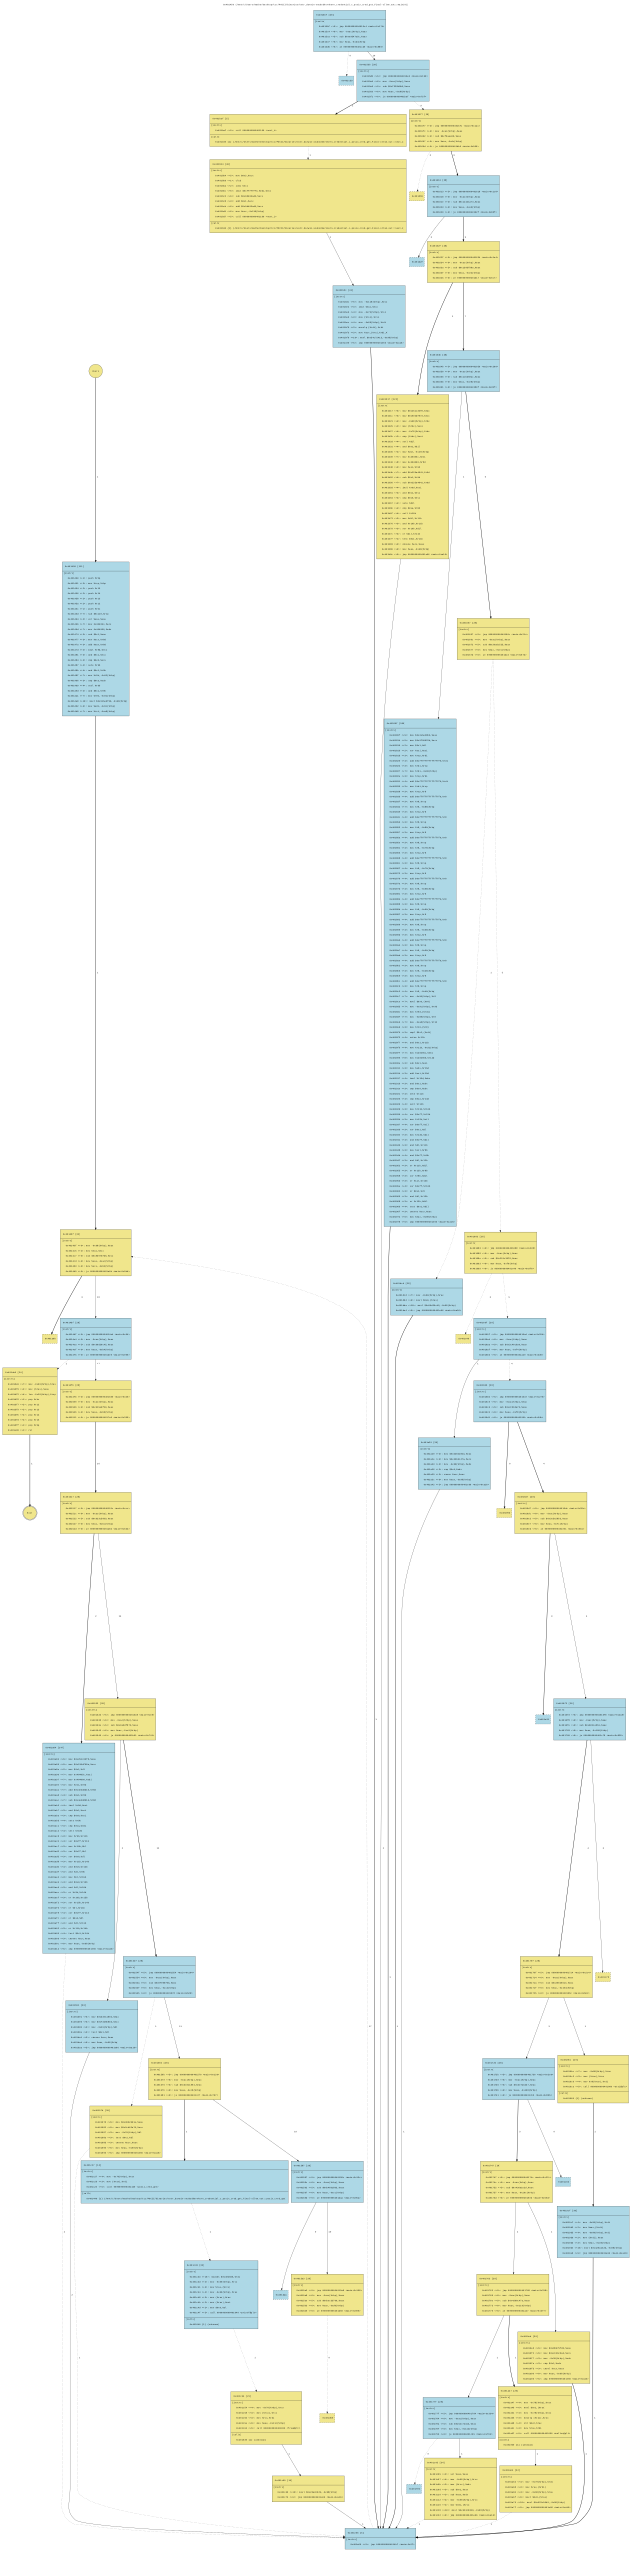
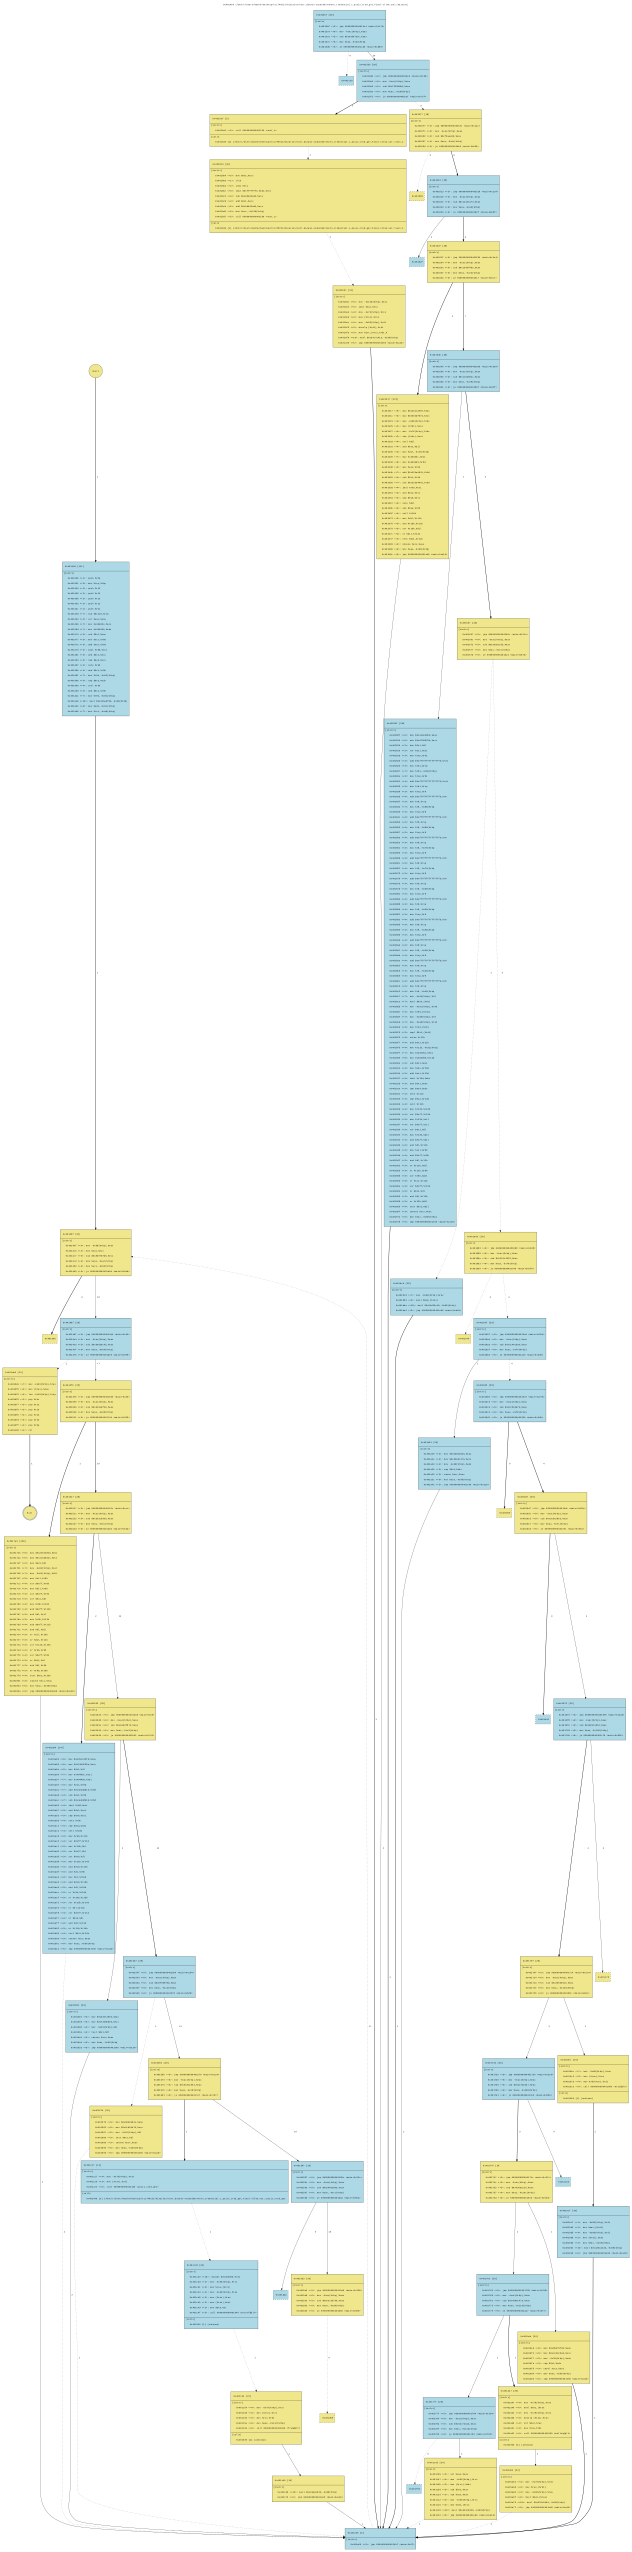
(340, 259) -> (340, 259)
(369, 317) -> (369, 317)
none -> (40, 1616)
(513, 2295) -> (513, 2295)
